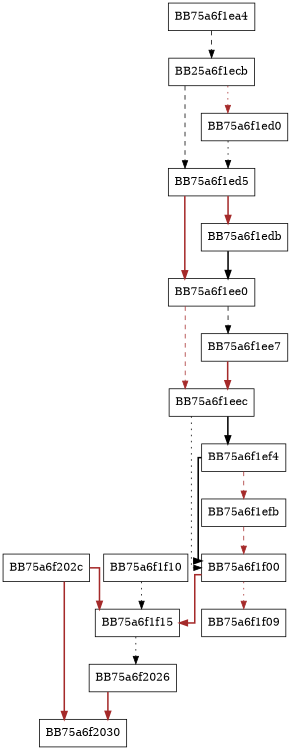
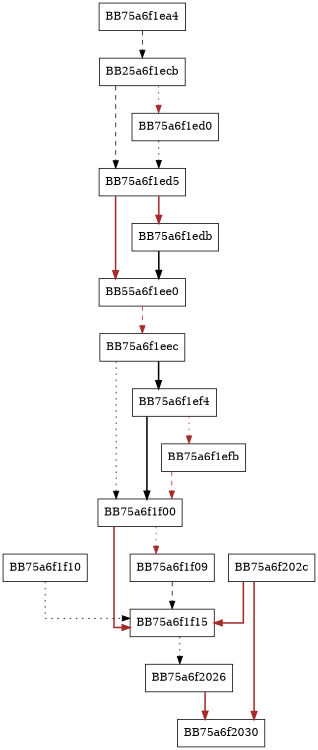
(212, 292) -> (142, 292)
(245, 347) -> none
(244, 481) -> (189, 426)
none -> (172, 591)
